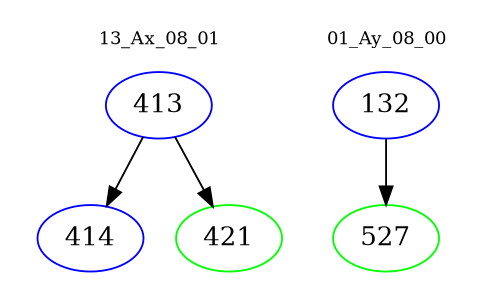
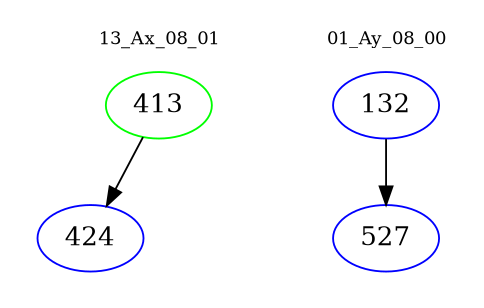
(159, 105) -> (159, 105)
(91, 238) -> (91, 238)
(229, 238) -> none
(386, 238) -> (386, 238)
